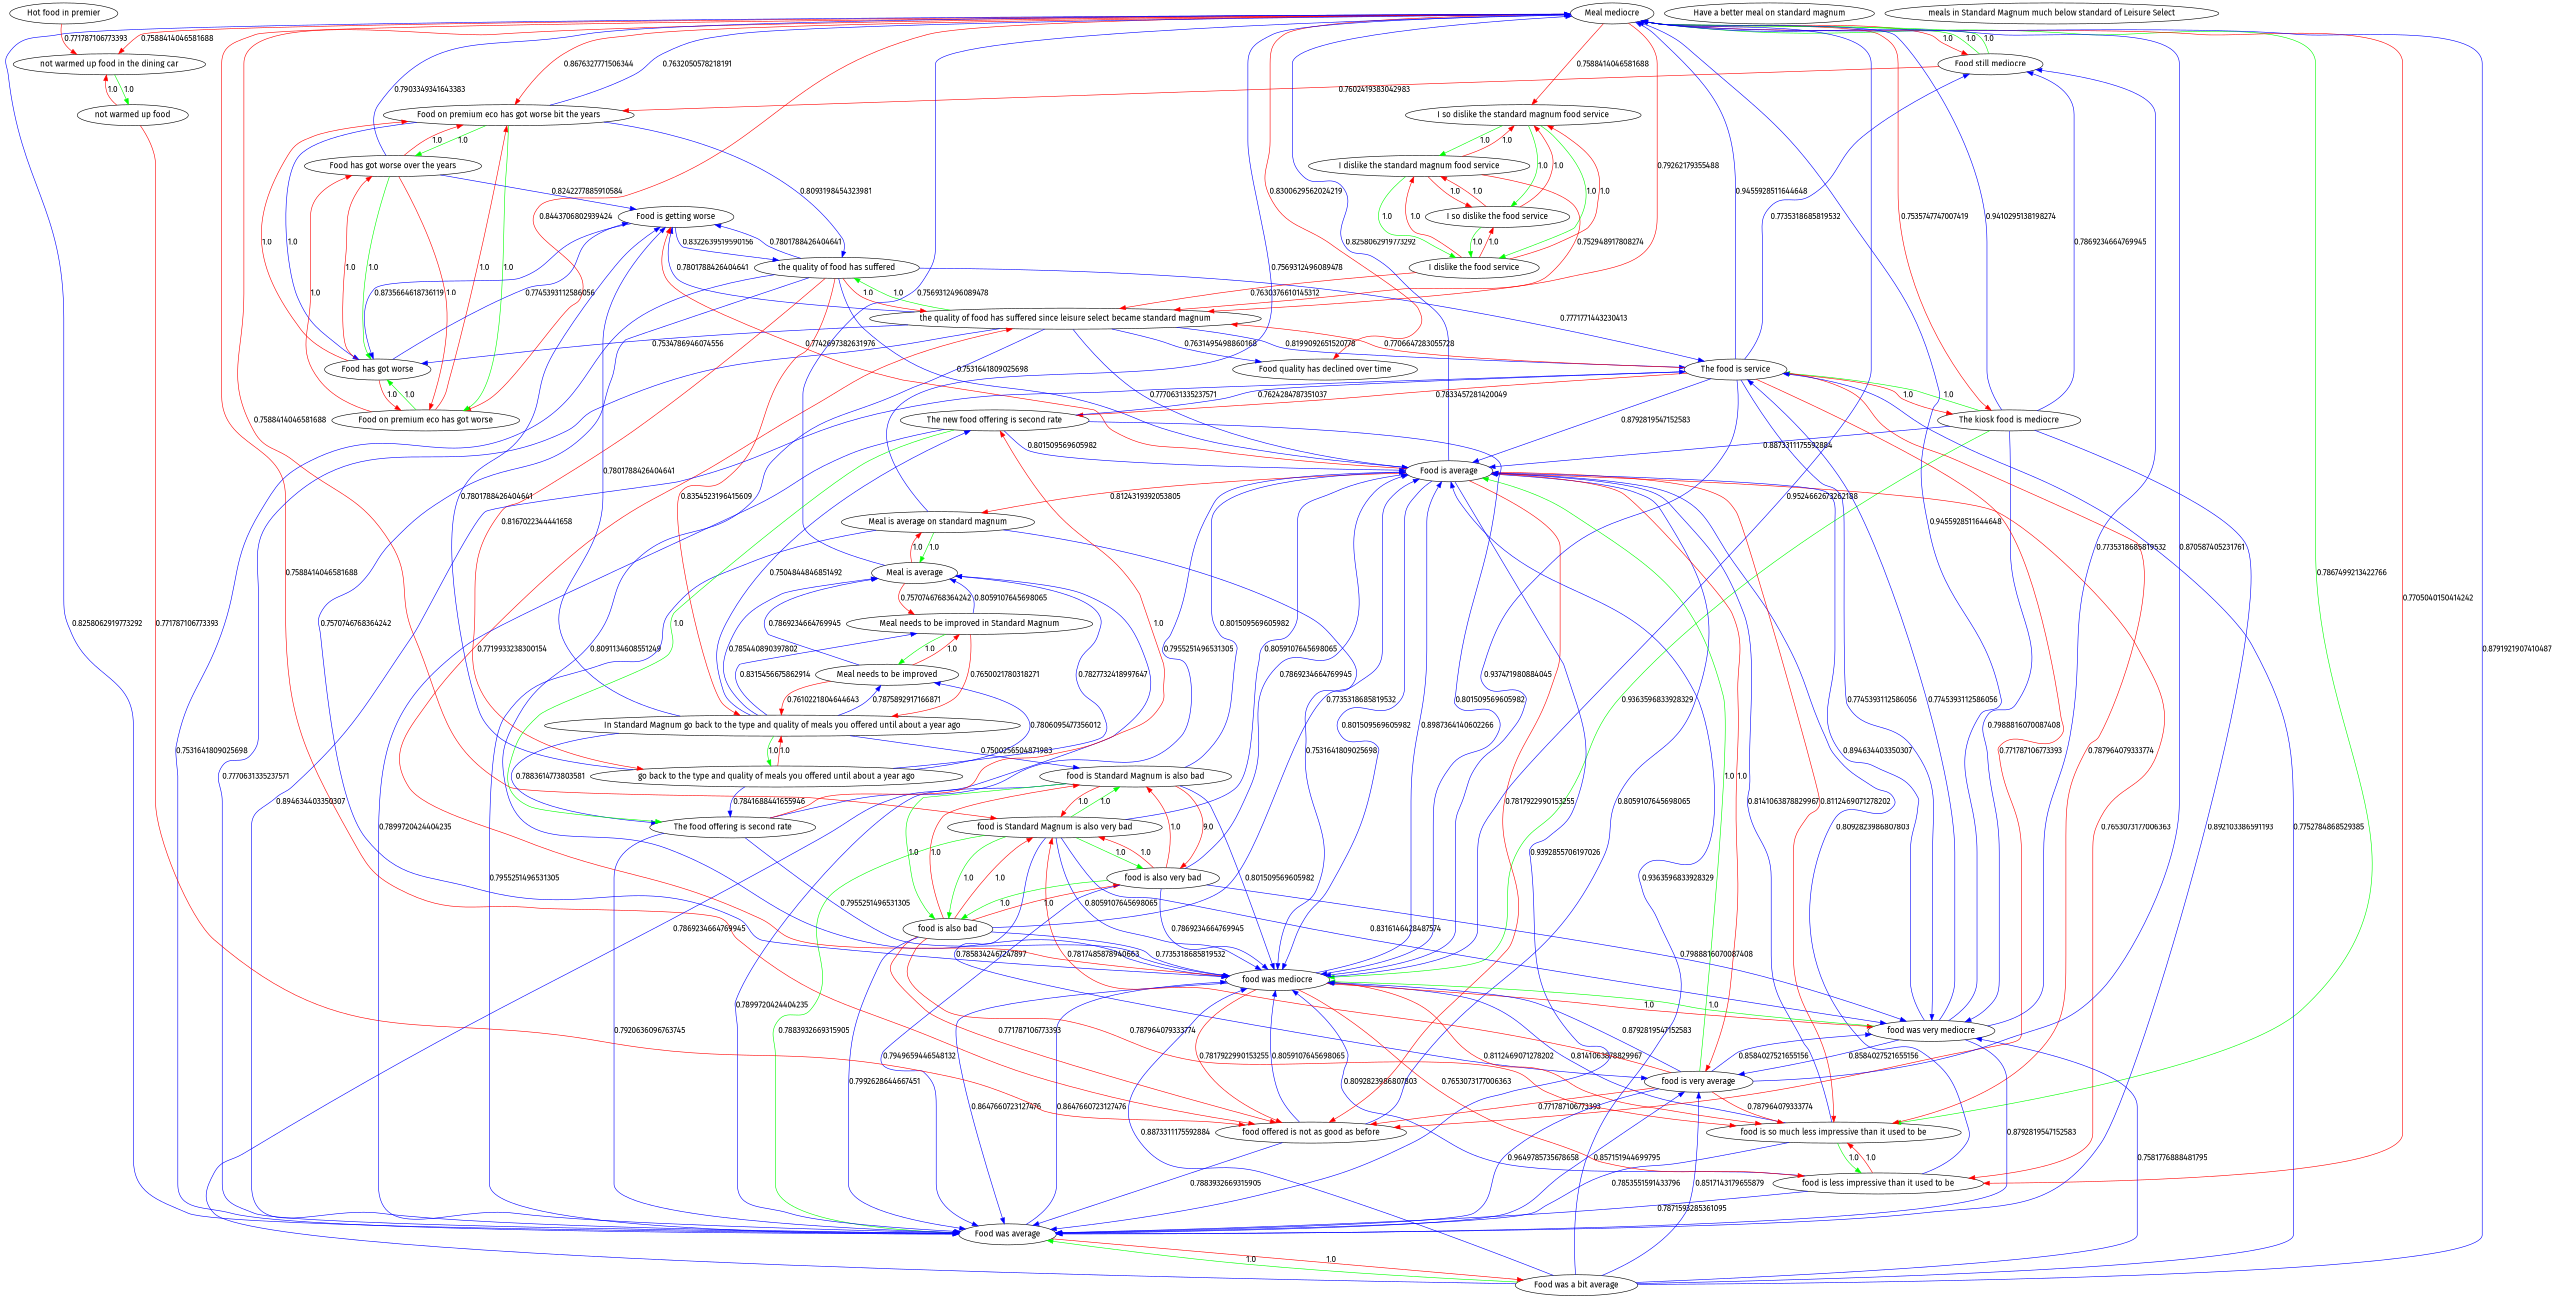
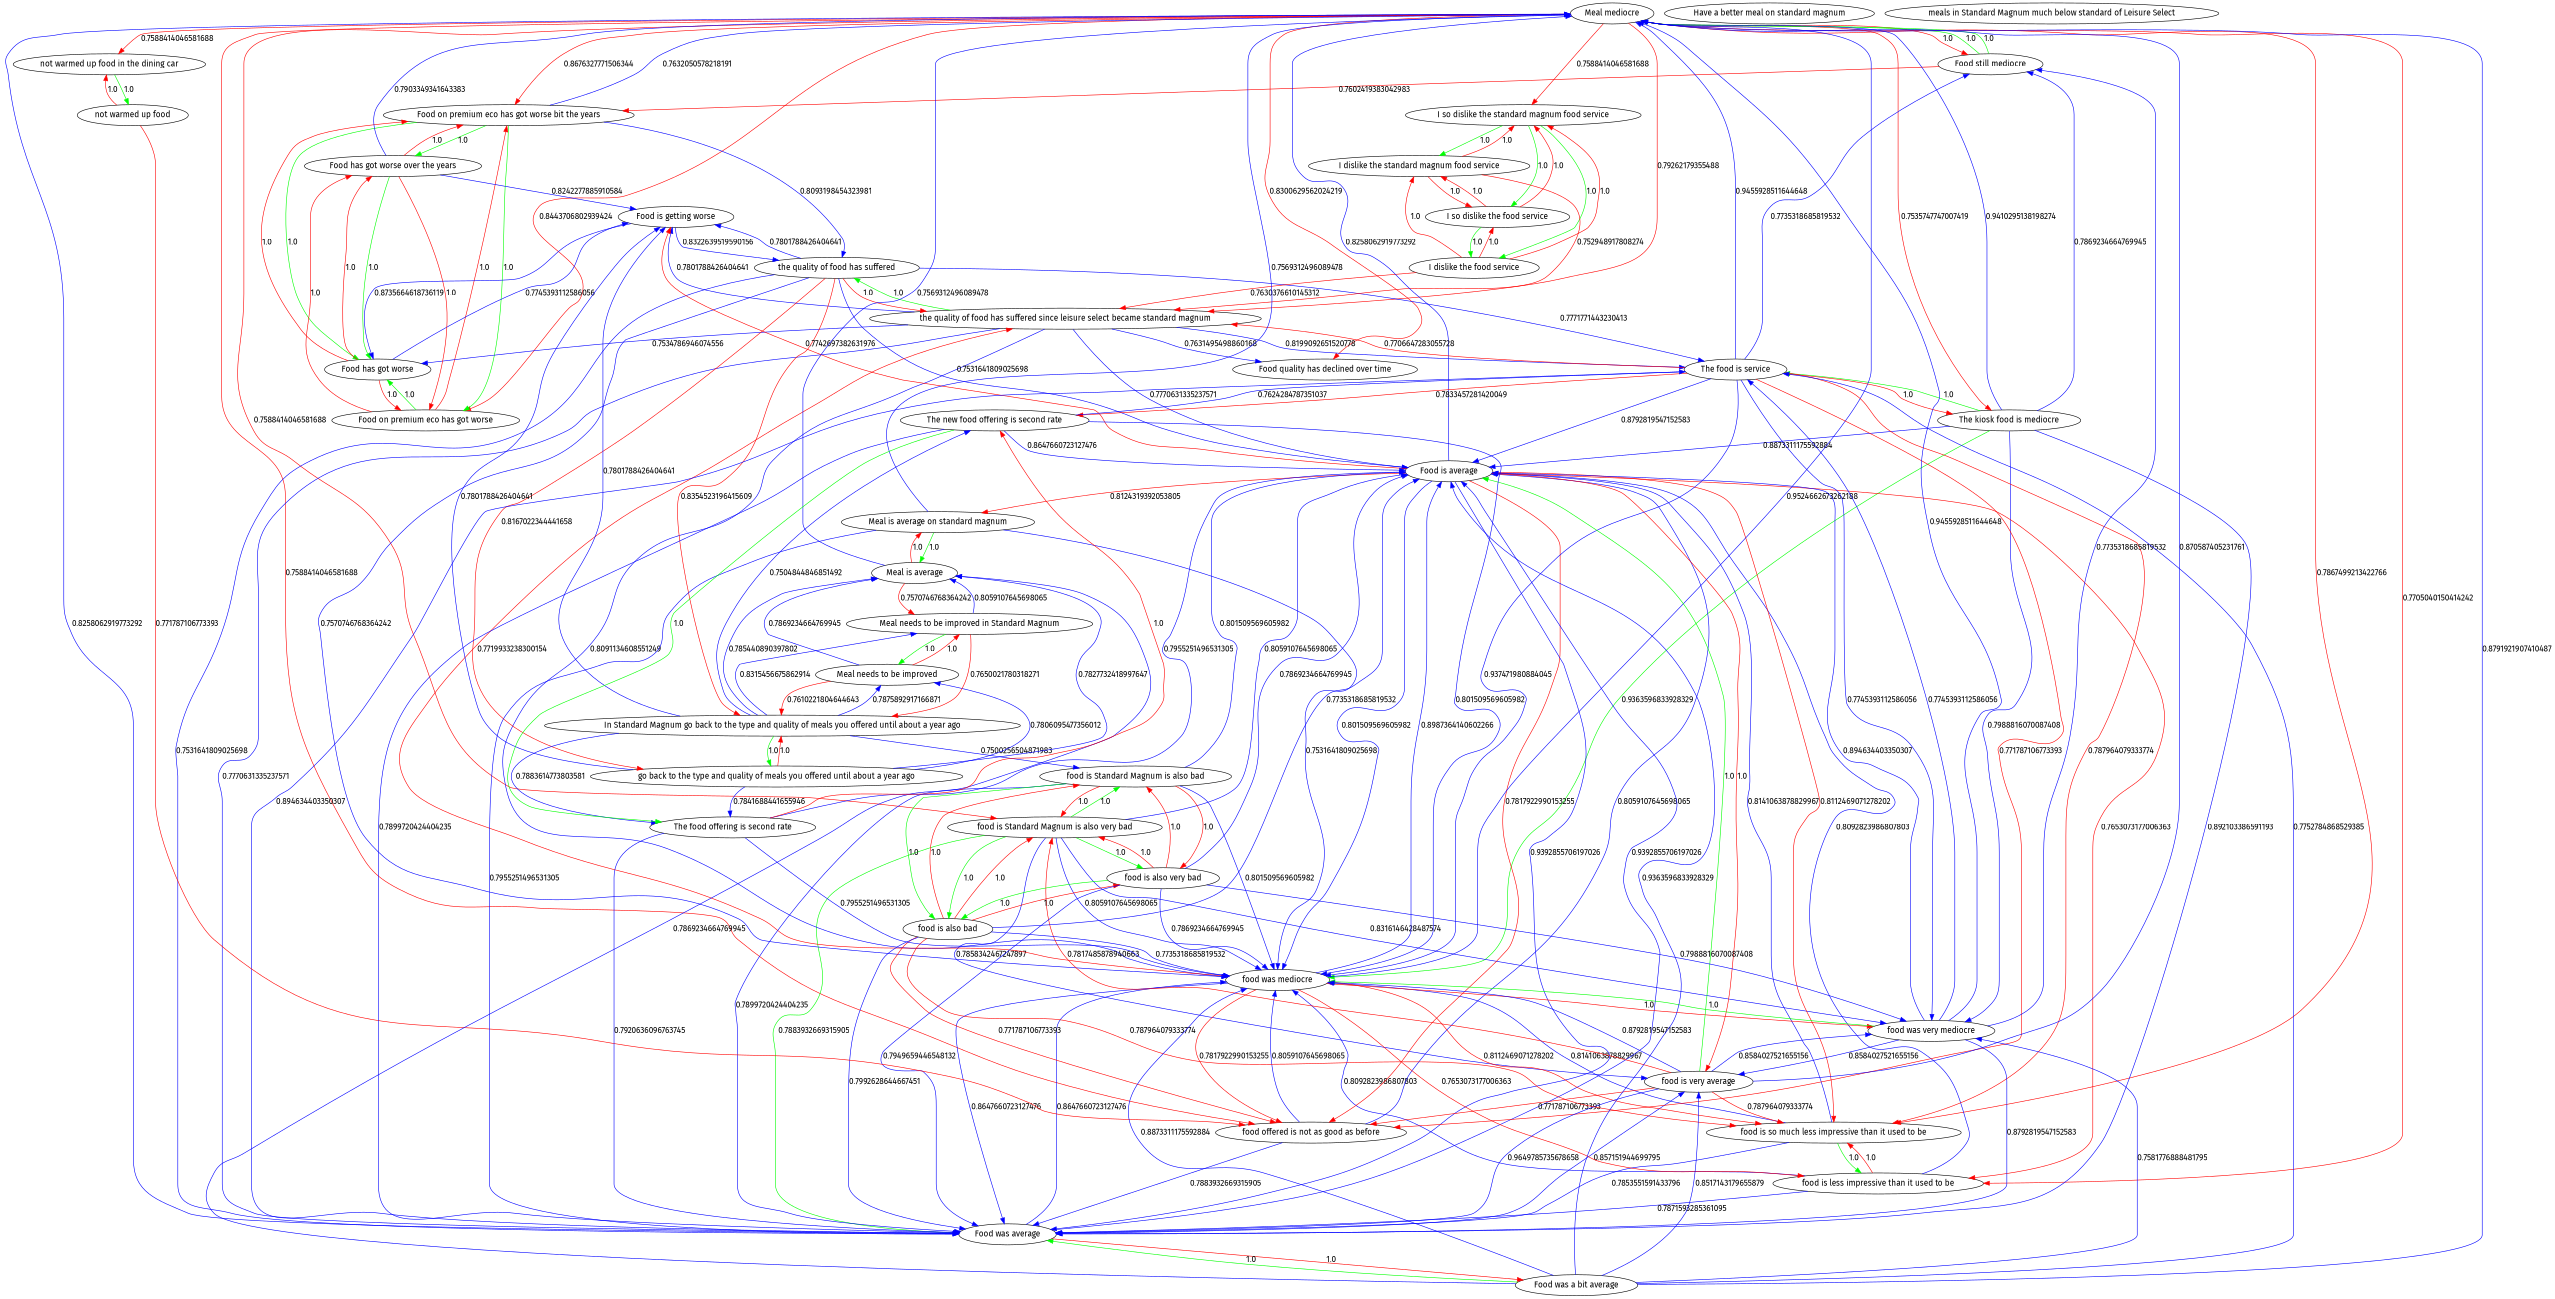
(64, 13) -> none
(286, 206) -> (286, 206)
(1387, 232) -> none
(2316, 416) -> (2316, 416)
(1062, 446) -> (1062, 446)
(1208, 827) -> (1208, 827)
none -> (1651, 1032)
